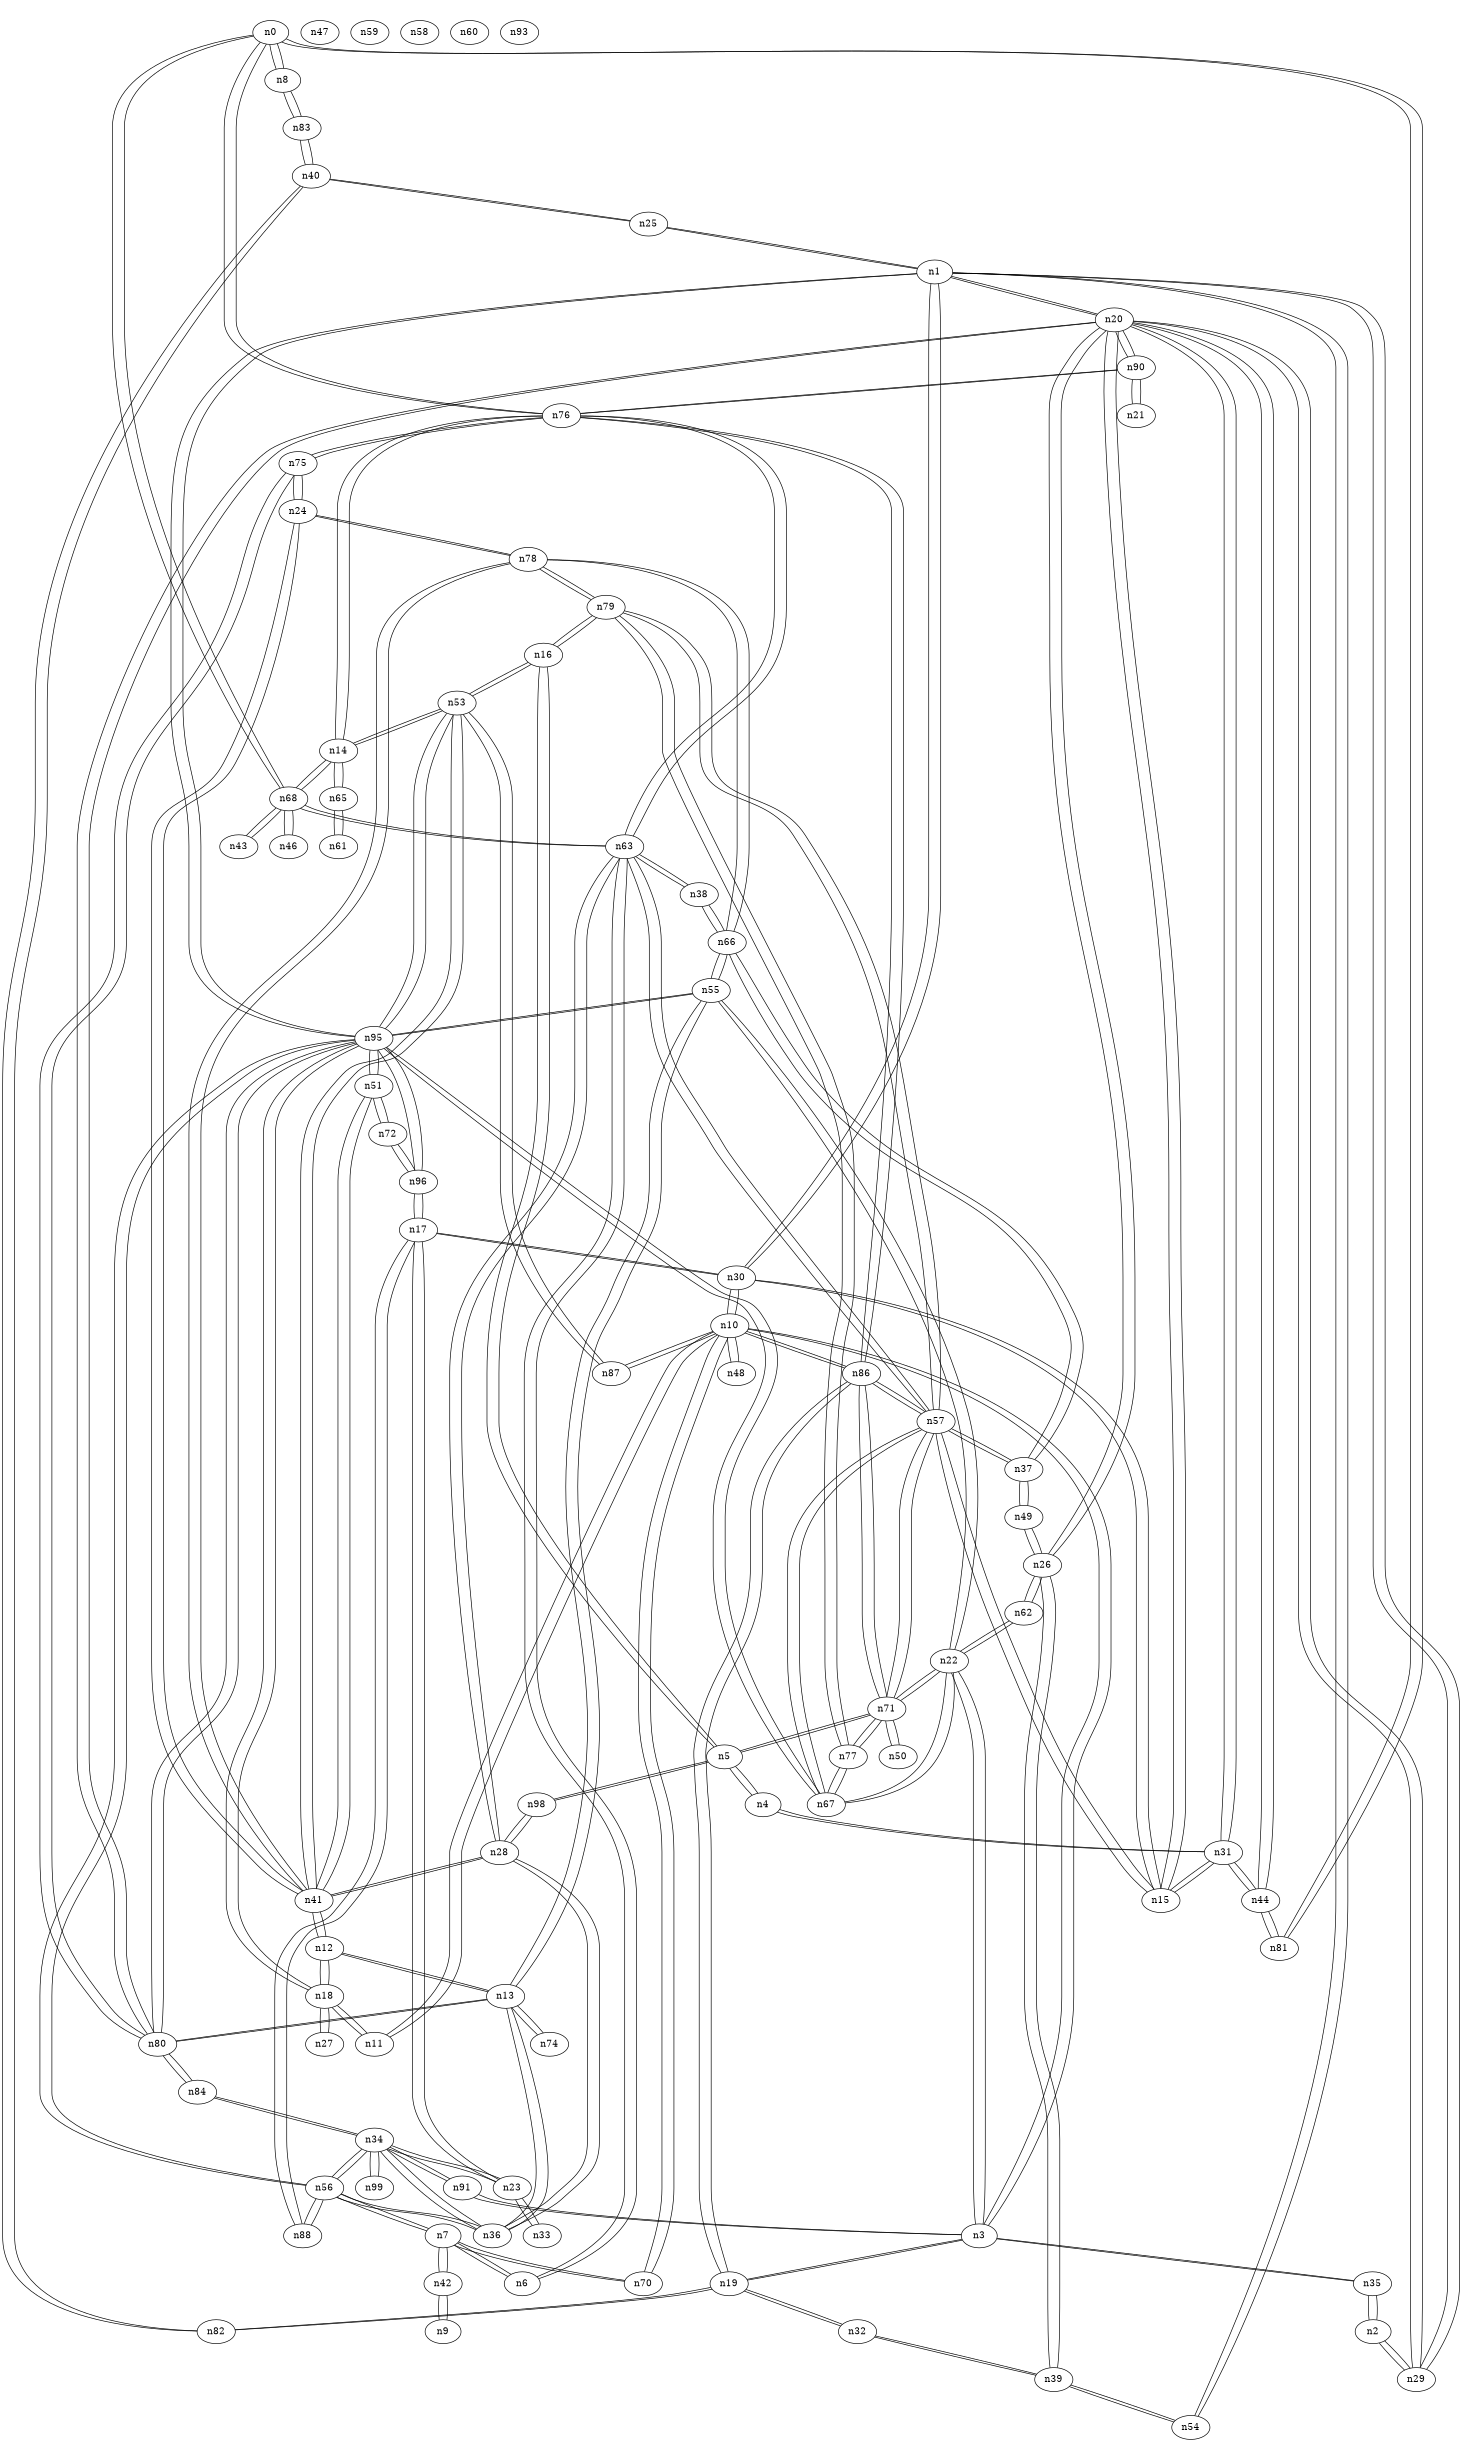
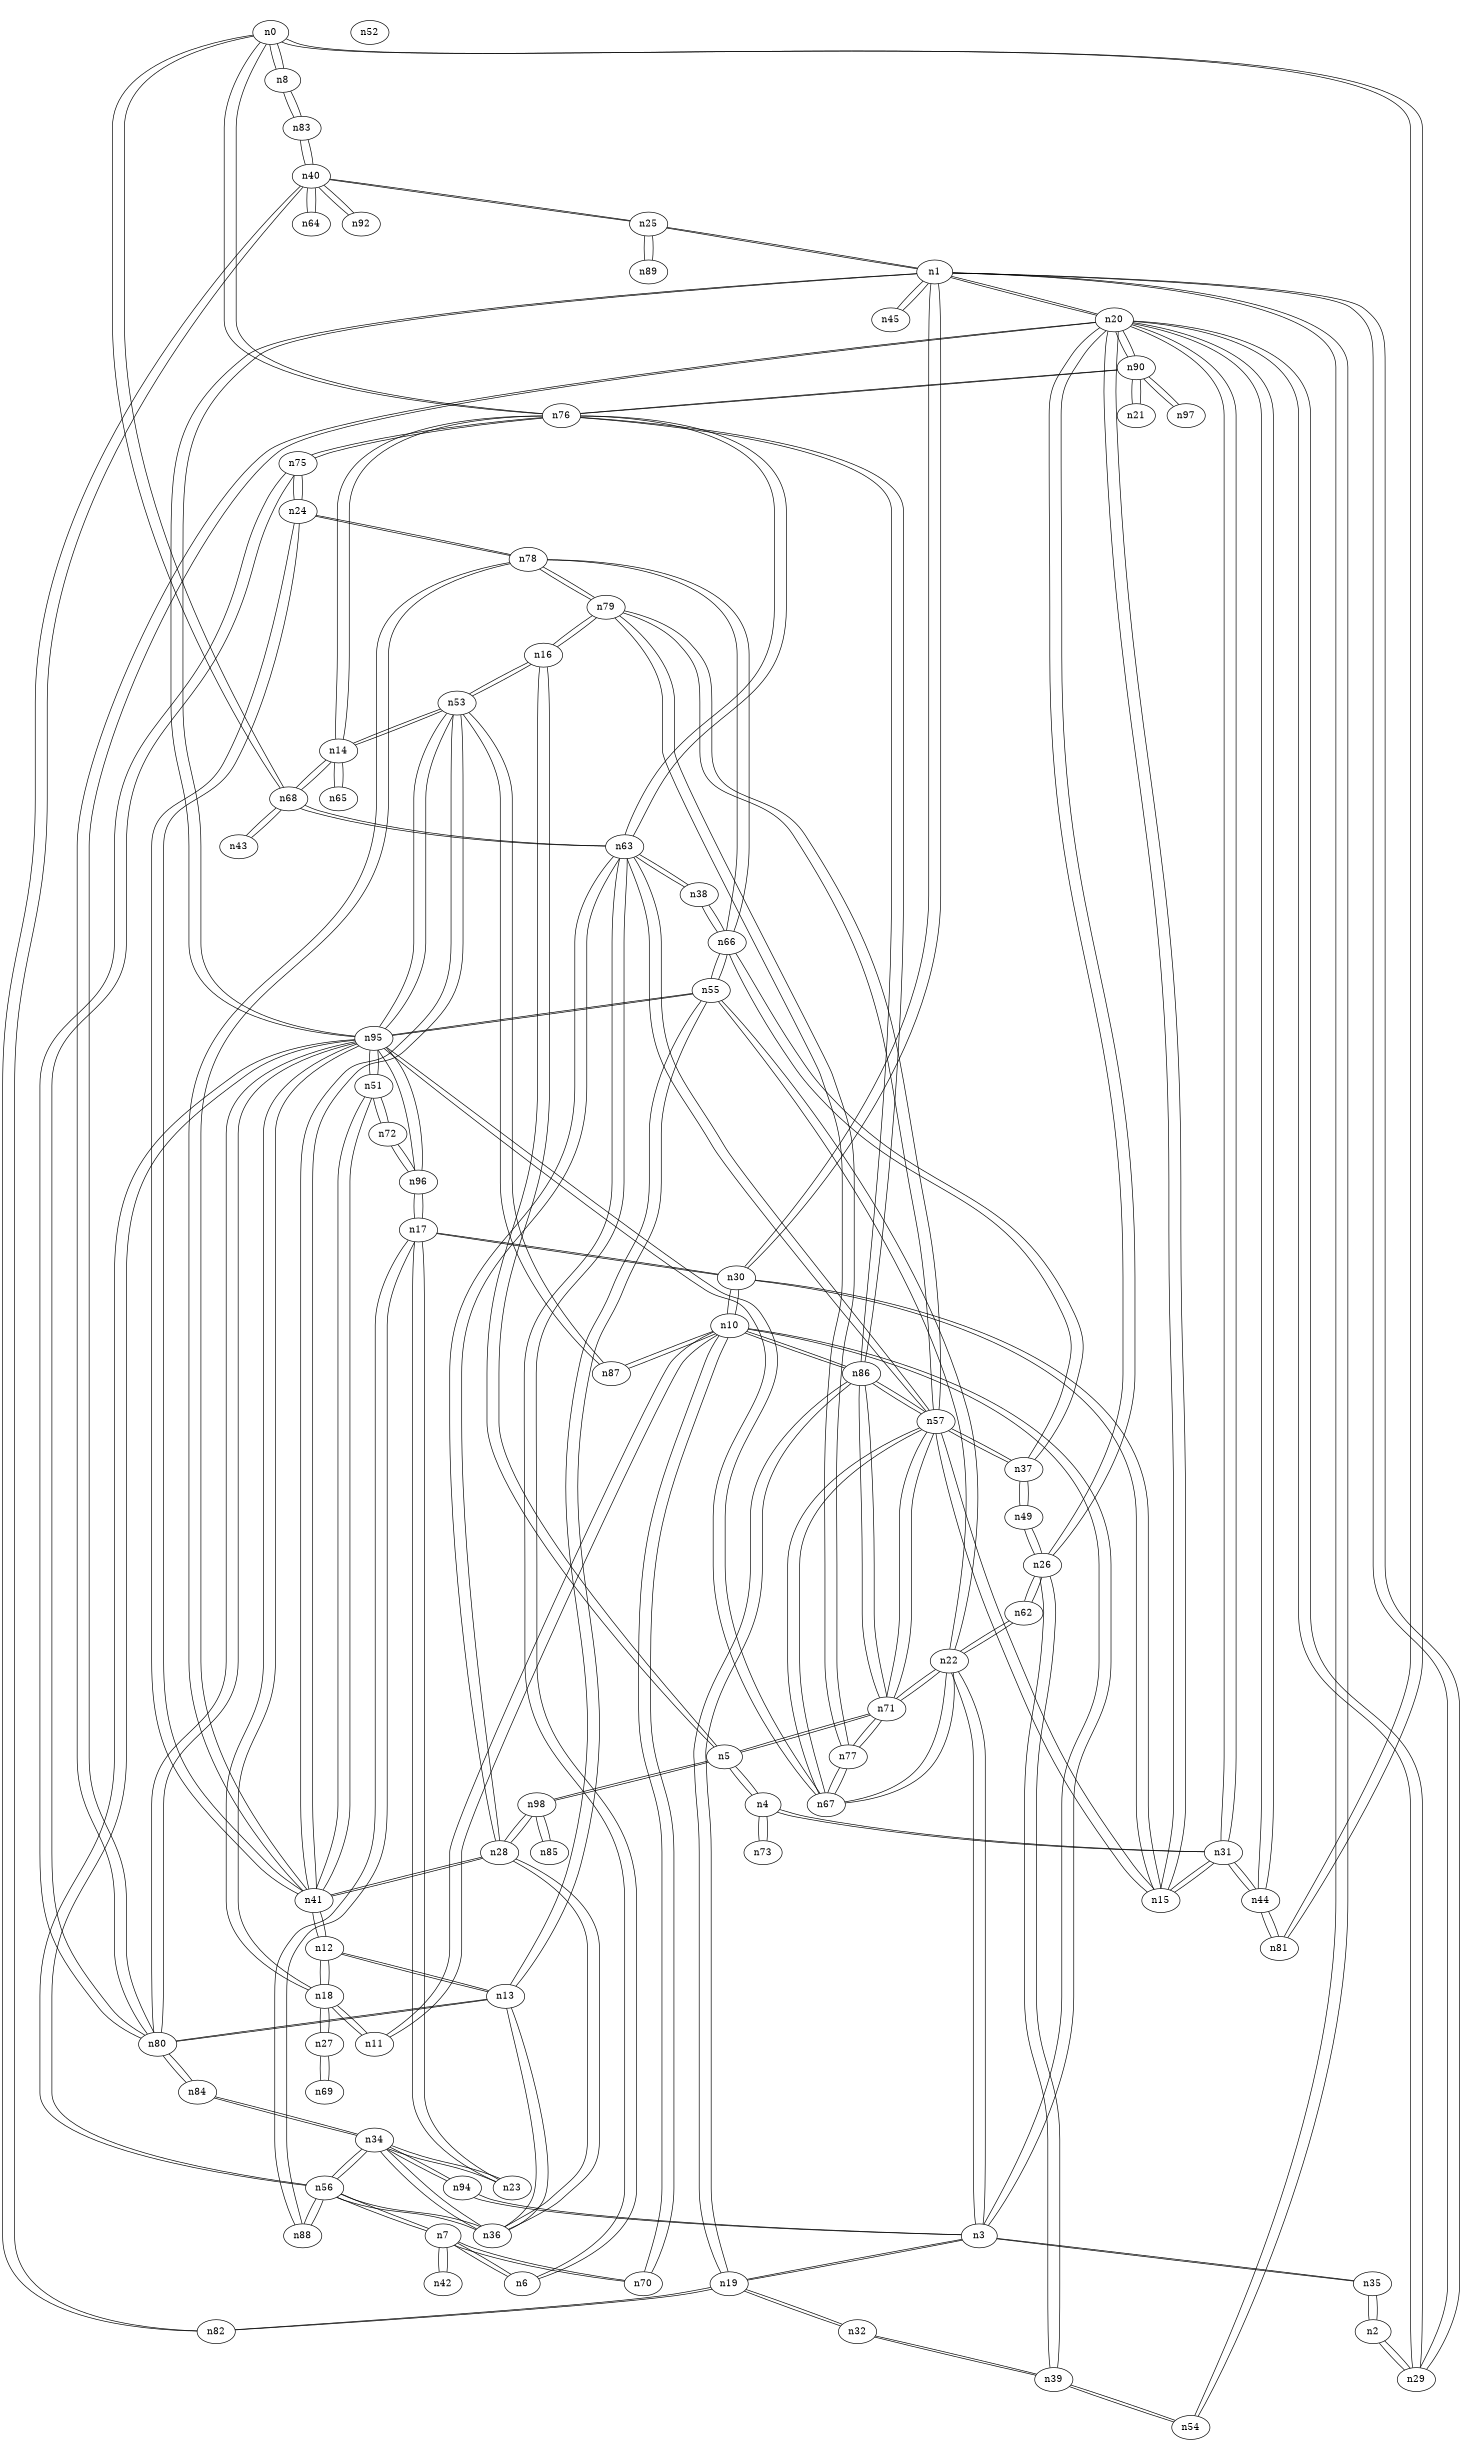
(320, 32) -> none
(370, 32) -> (370, 32)
(420, 32) -> none
(470, 32) -> none
(520, 32) -> none
none -> (311, 224)
none -> (361, 224)
none -> (649, 272)
none -> (891, 320)
none -> (1186, 416)
(289, 847) -> none
(339, 847) -> none
(736, 1374) -> none
(898, 1757) -> none
none -> (550, 1853)
none -> (763, 1853)
(550, 2044) -> none
none -> (325, 2092)
(375, 2188) -> none
(462, 2188) -> (462, 2188)
(542, 2236) -> none
(443, 2332) -> none
